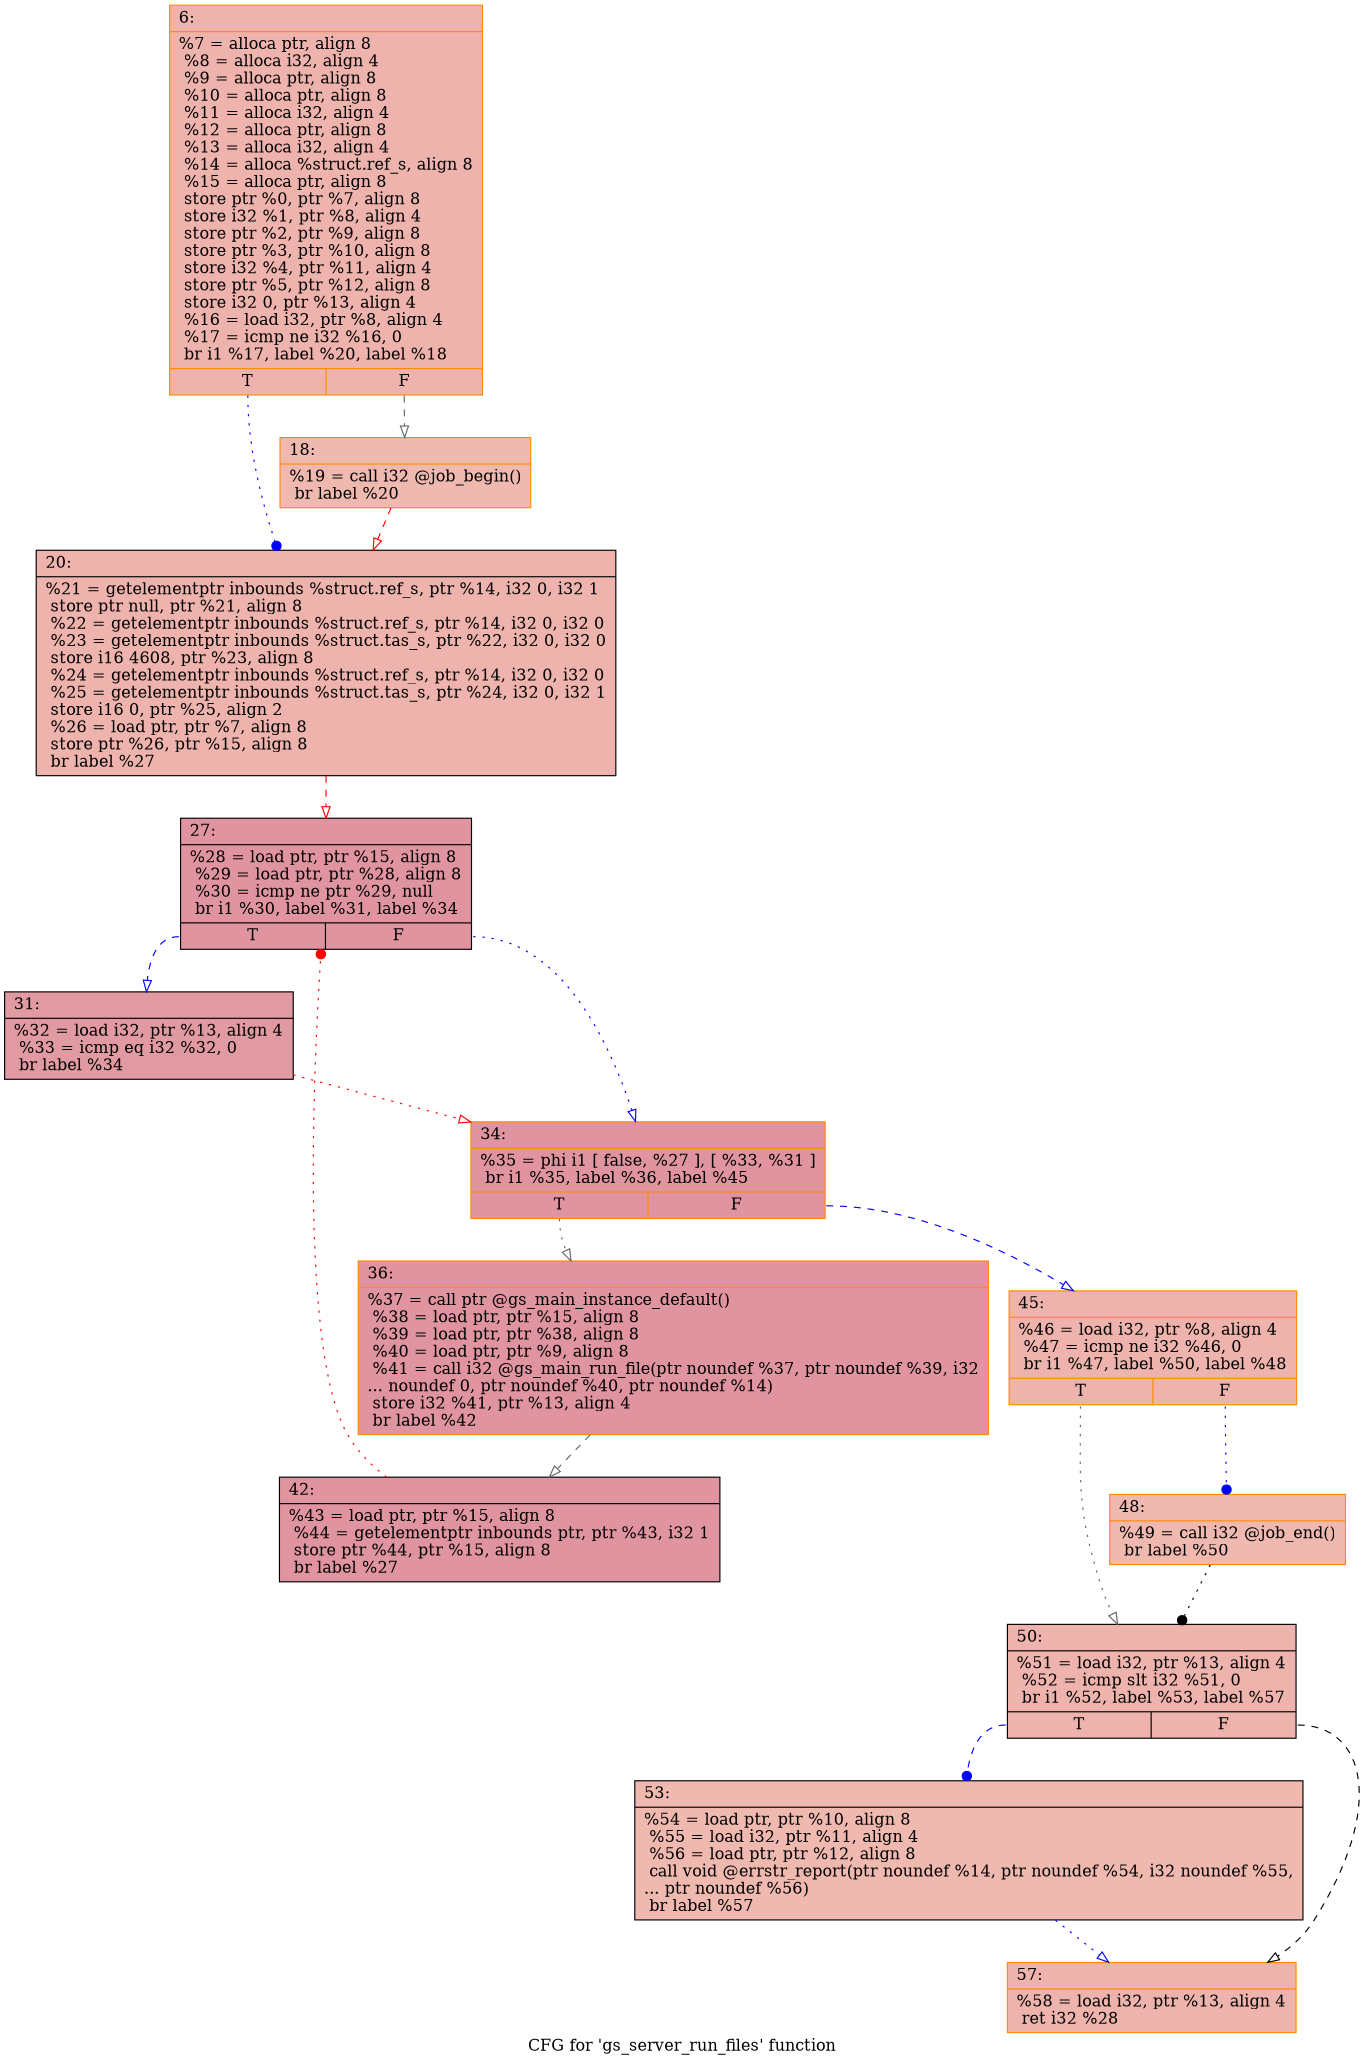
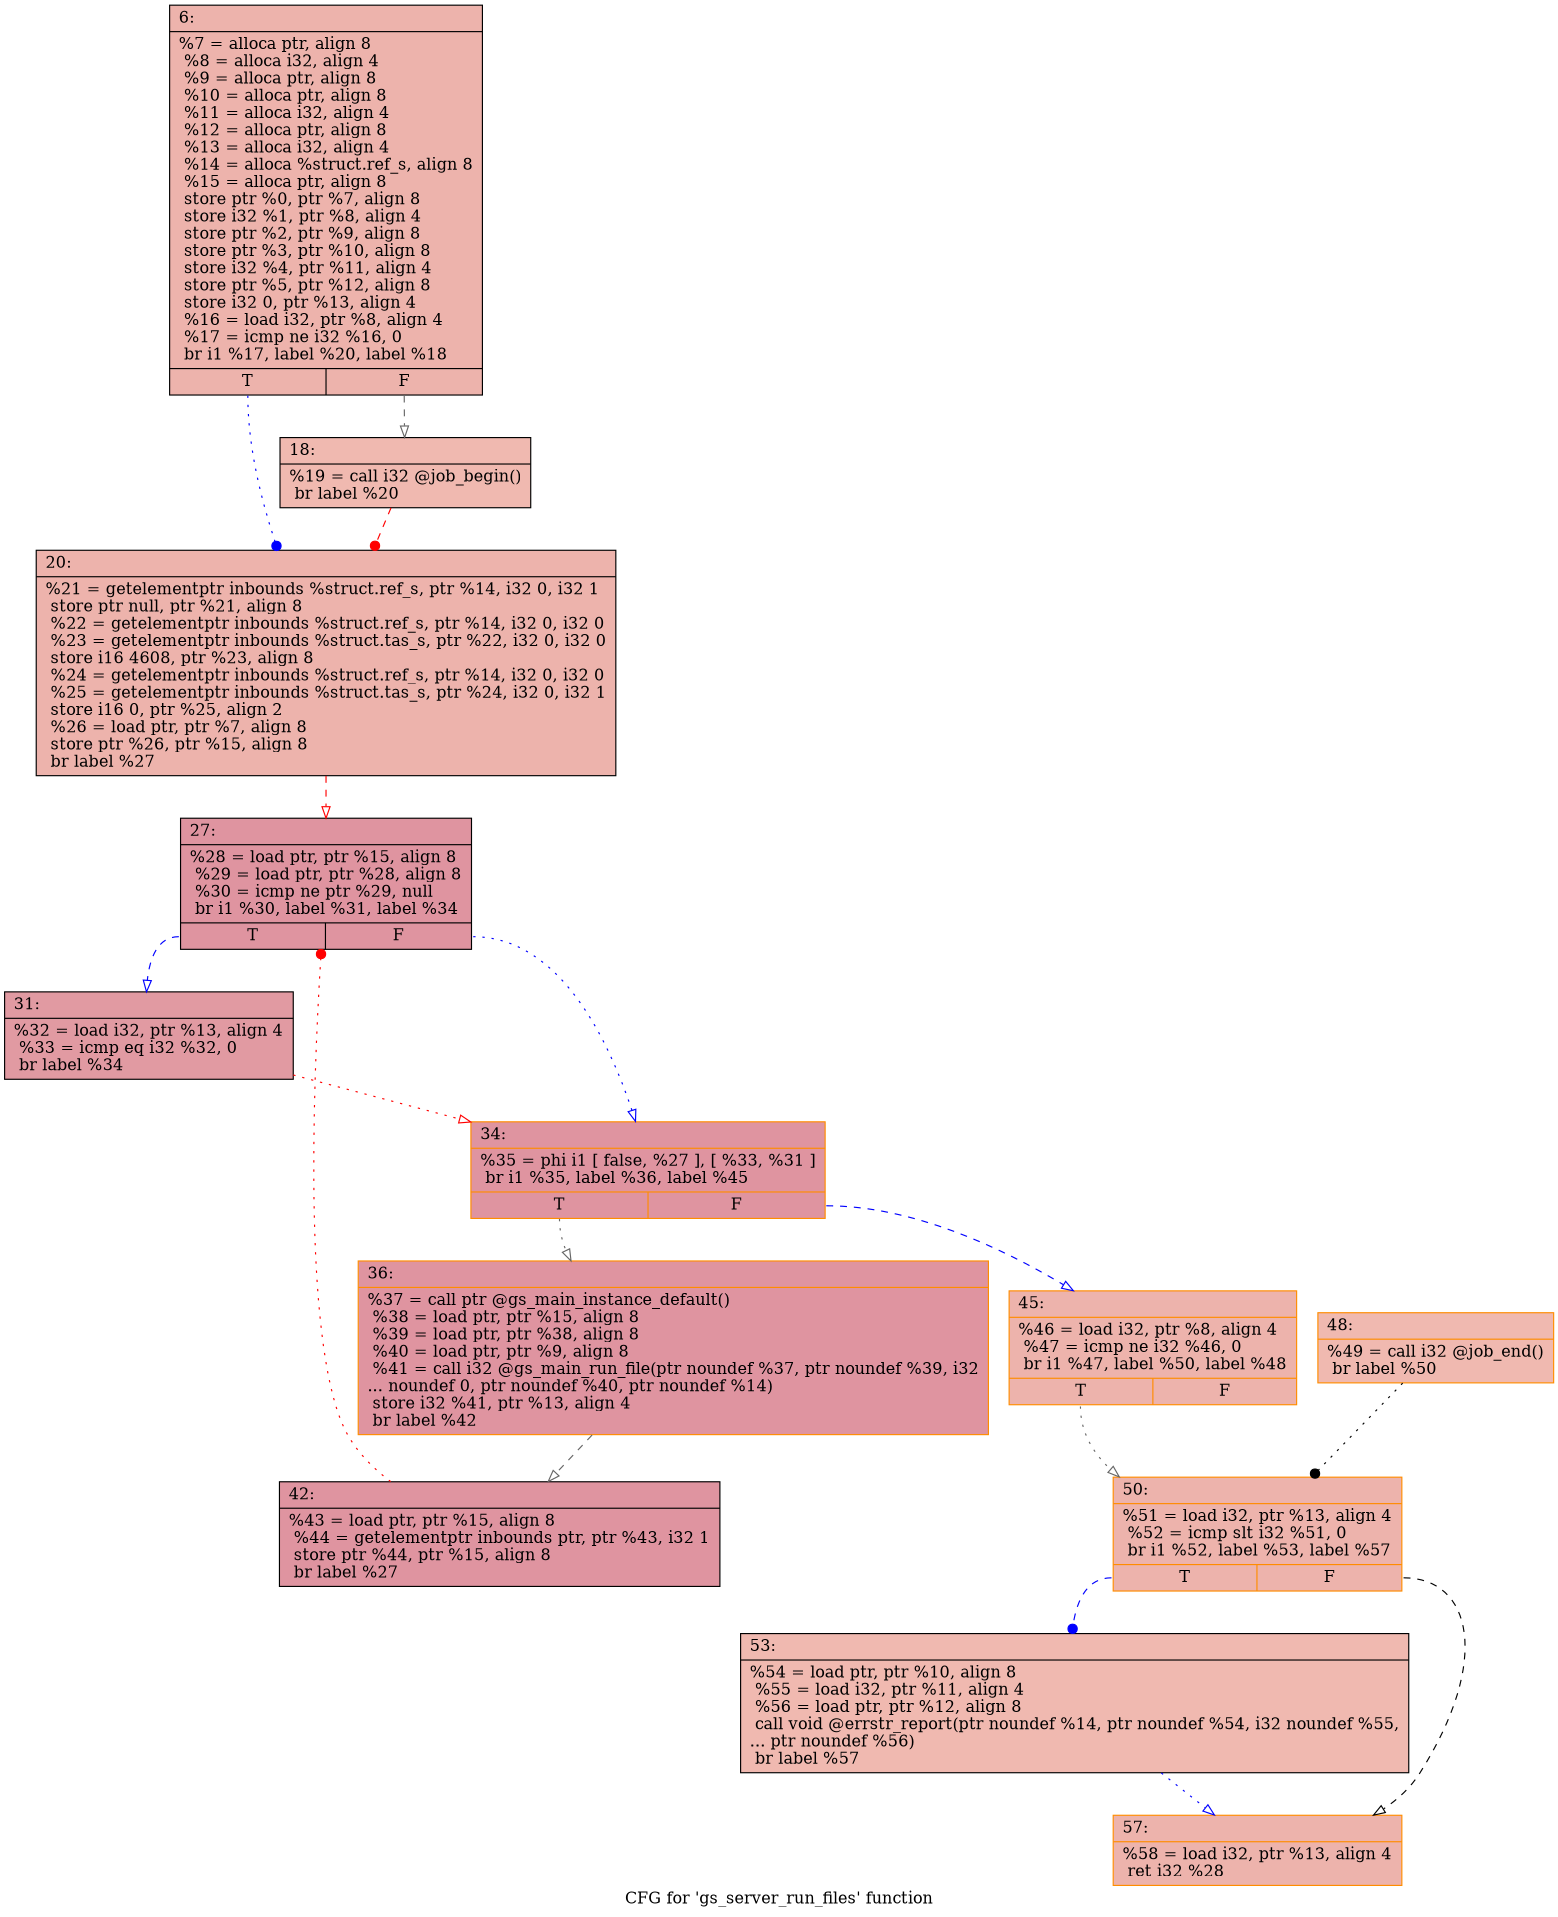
(326, 200) -> (326, 200)
(405, 473) -> (405, 473)
(384, 524) -> (384, 525)
(1226, 1446) -> none
(1152, 1681) -> (1258, 1534)
